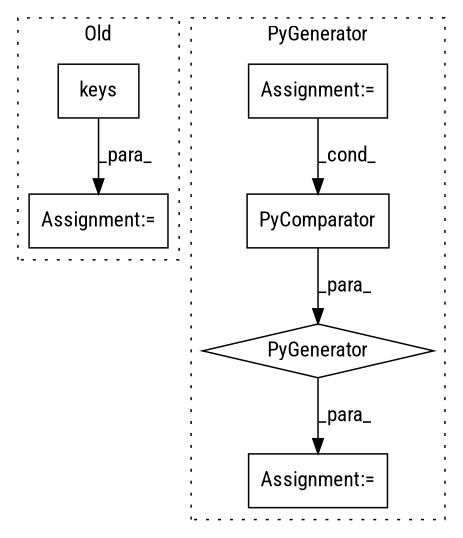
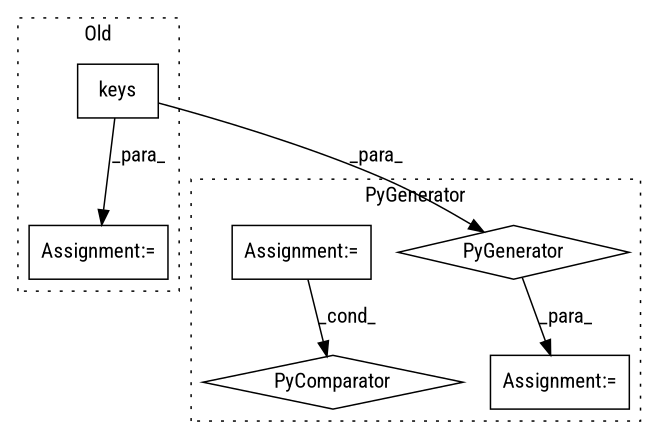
(318, 221) -> (333, 382)
(318, 278) -> (319, 153)
